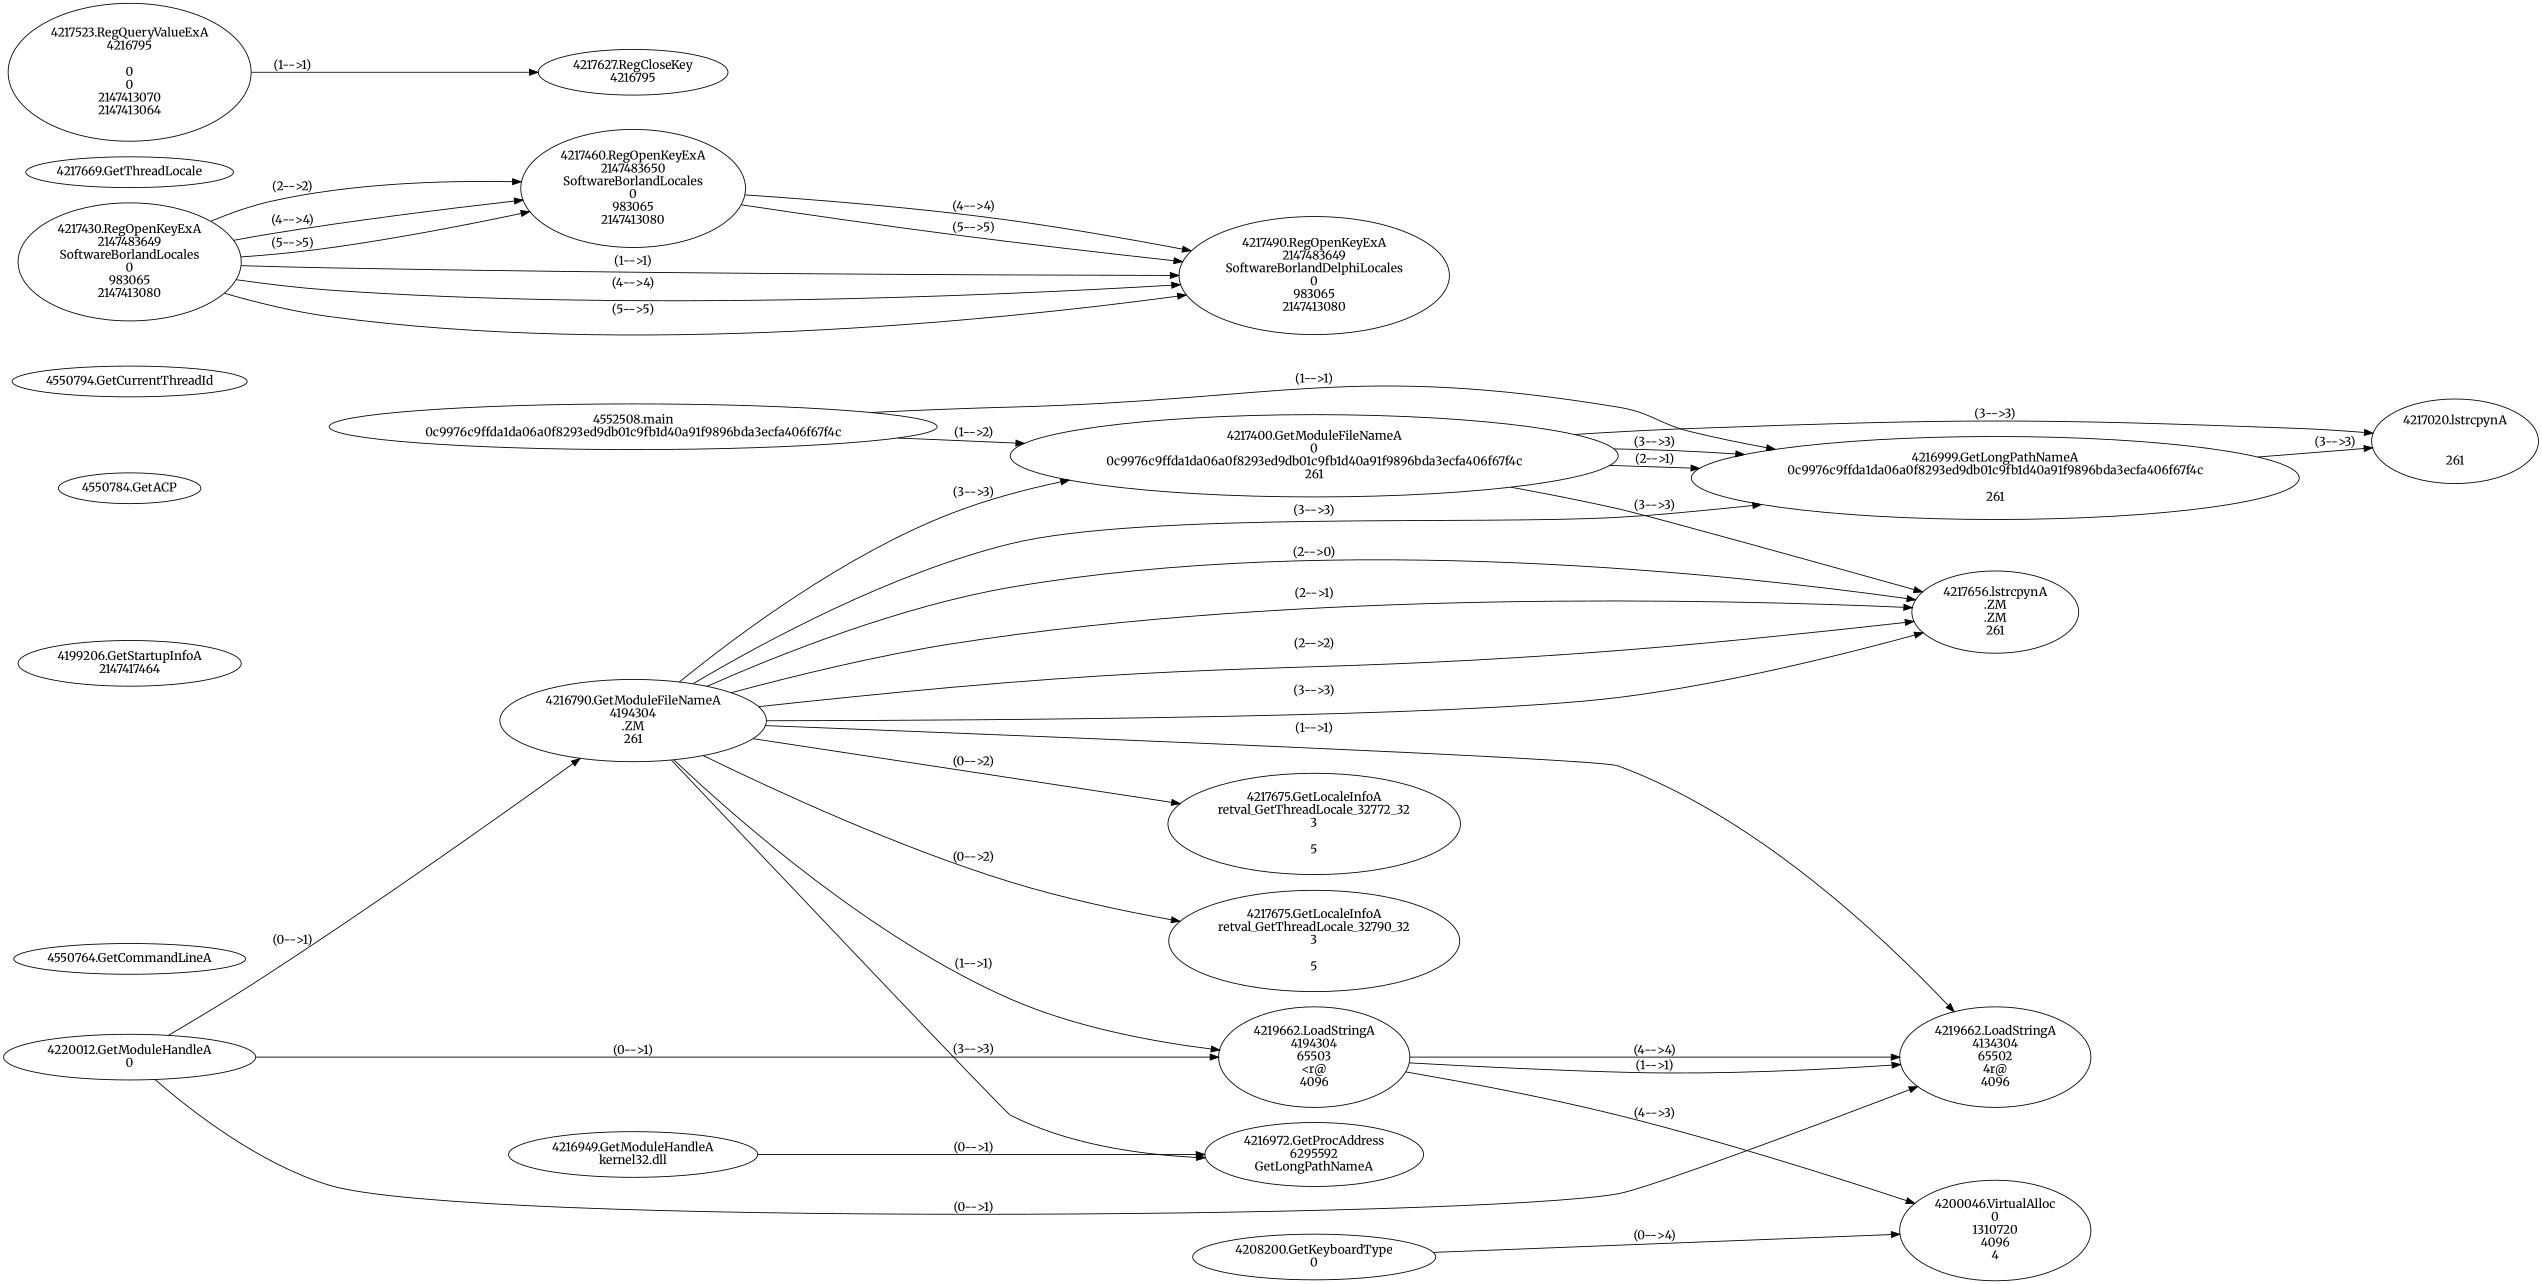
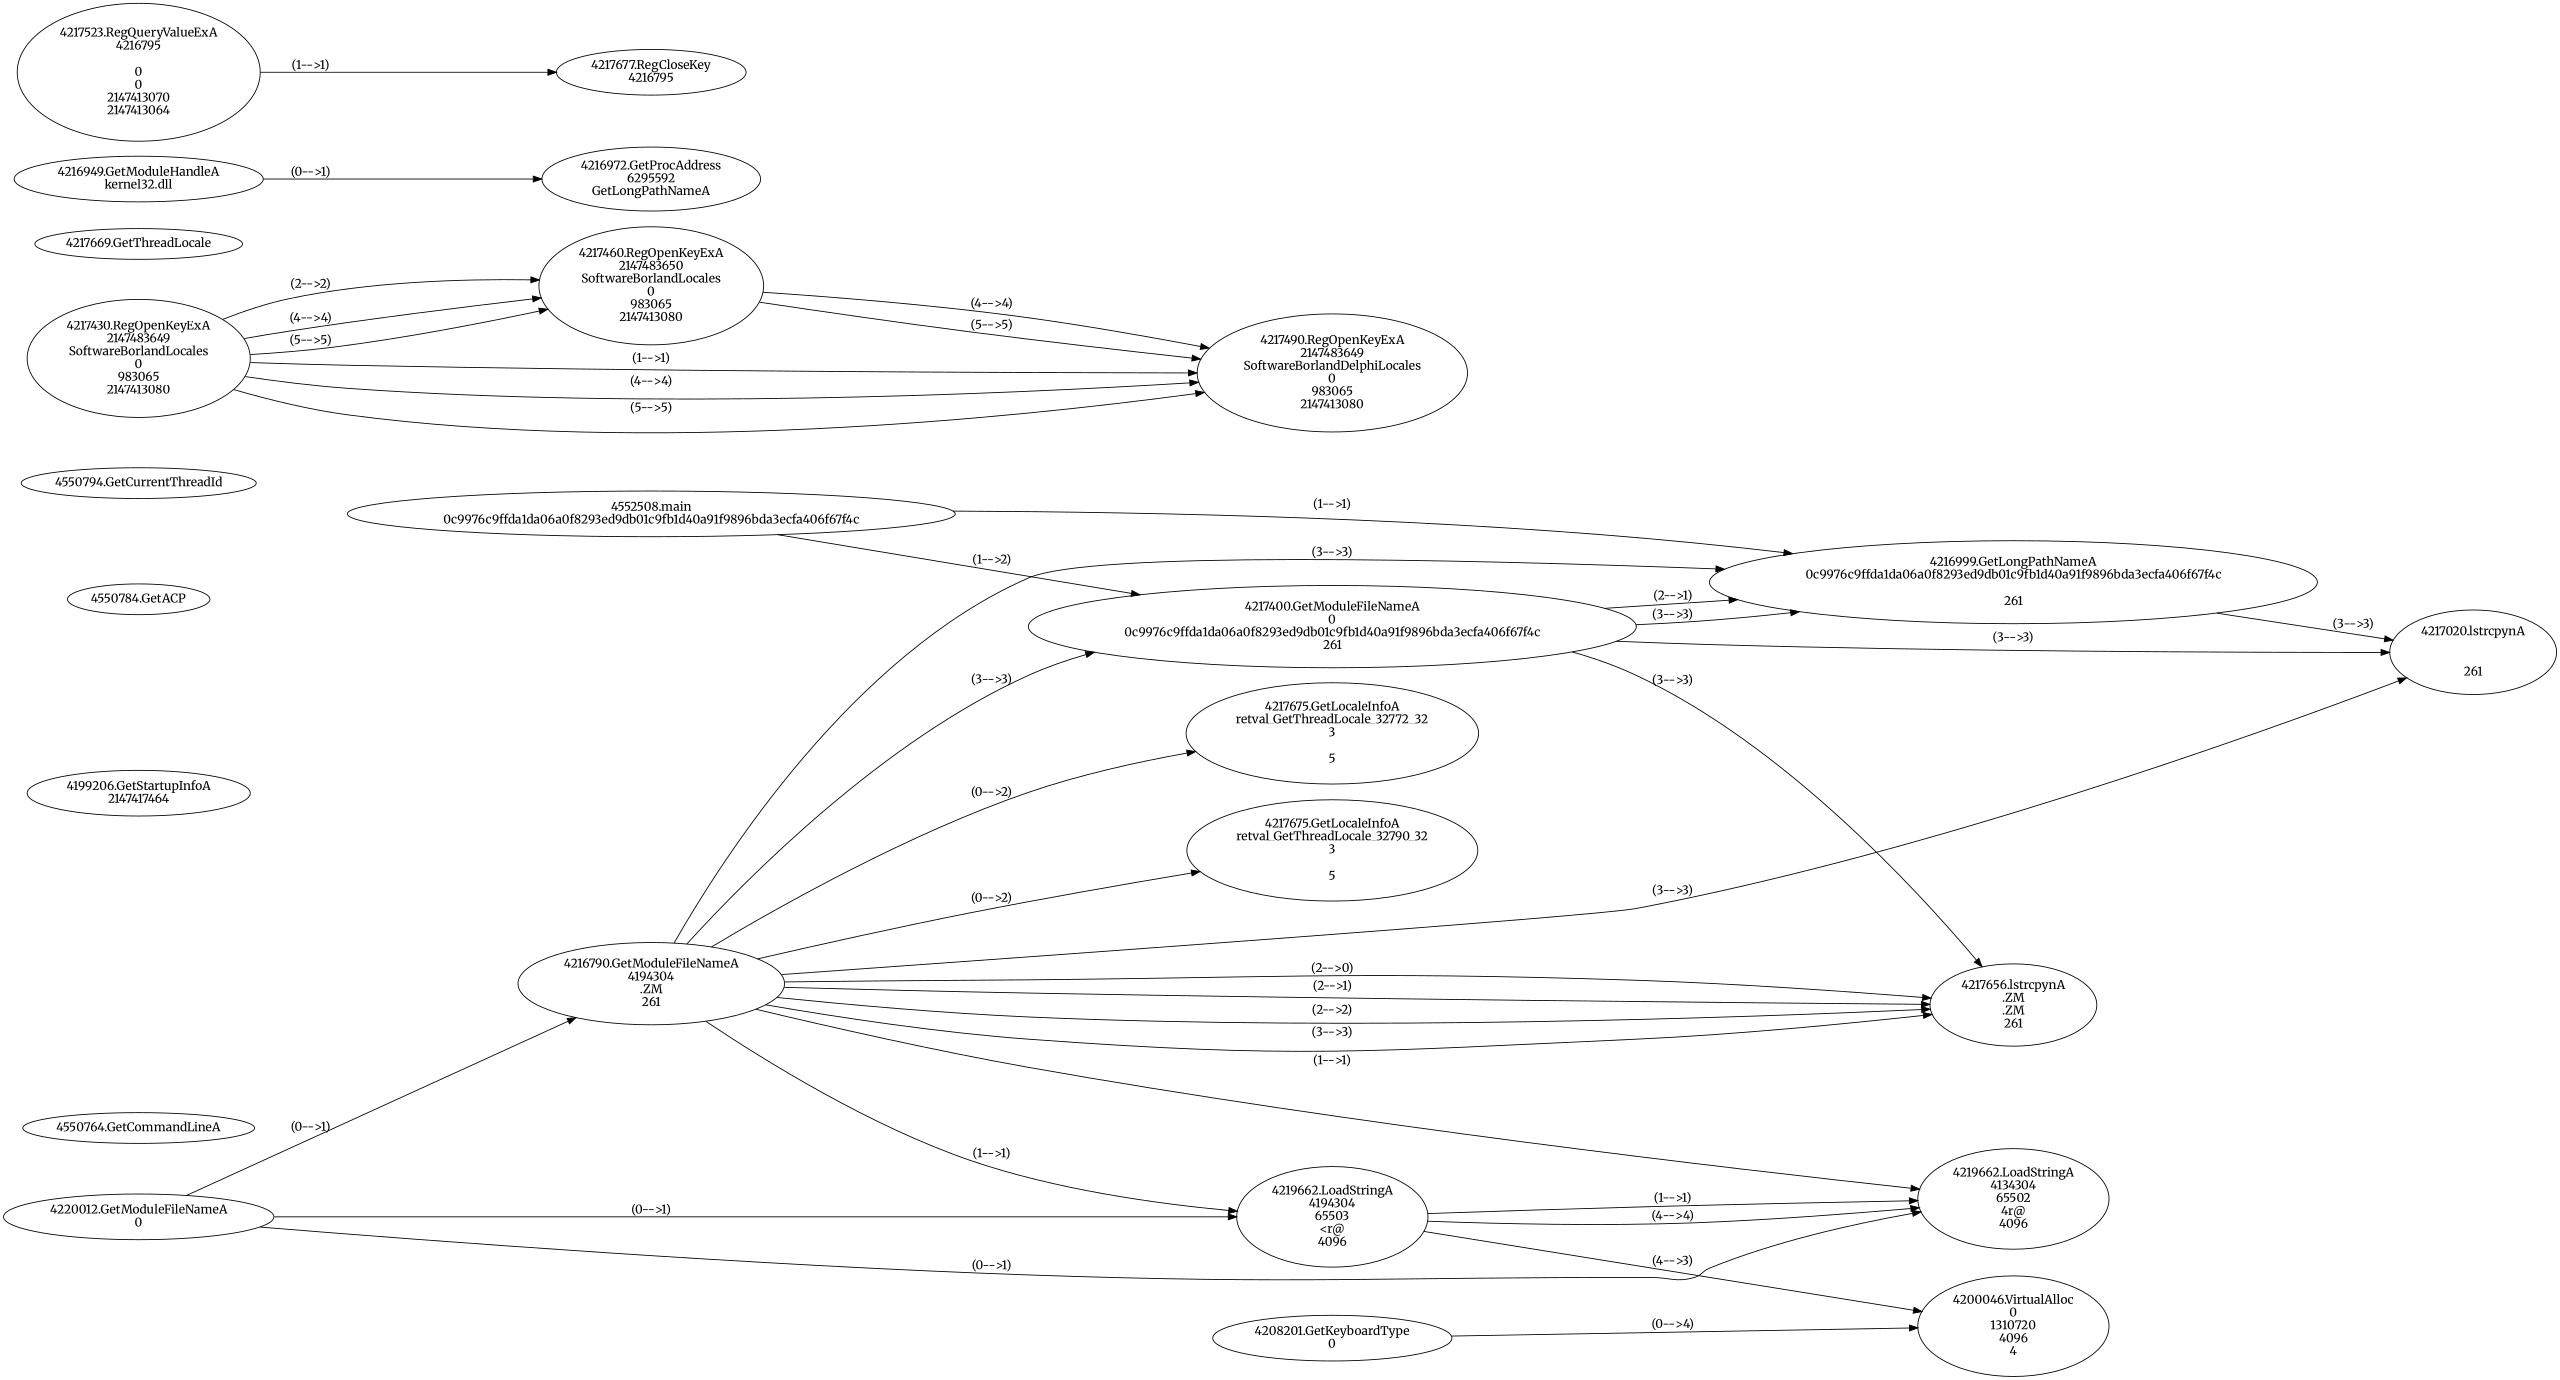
(633, 72) -> (651, 72)
(907, 1008) -> (1606, 912)
(130, 1057) -> (139, 1217)
(1314, 1257) -> (1332, 1338)
